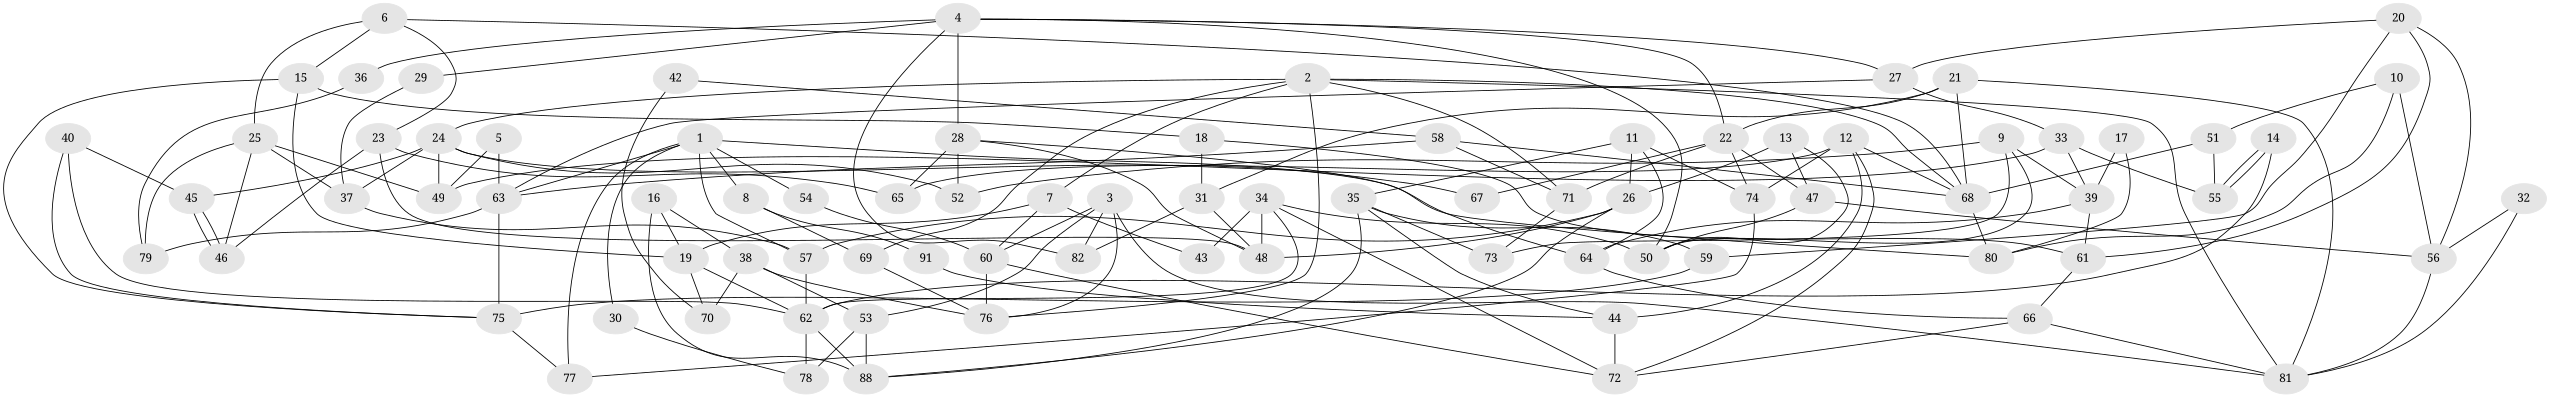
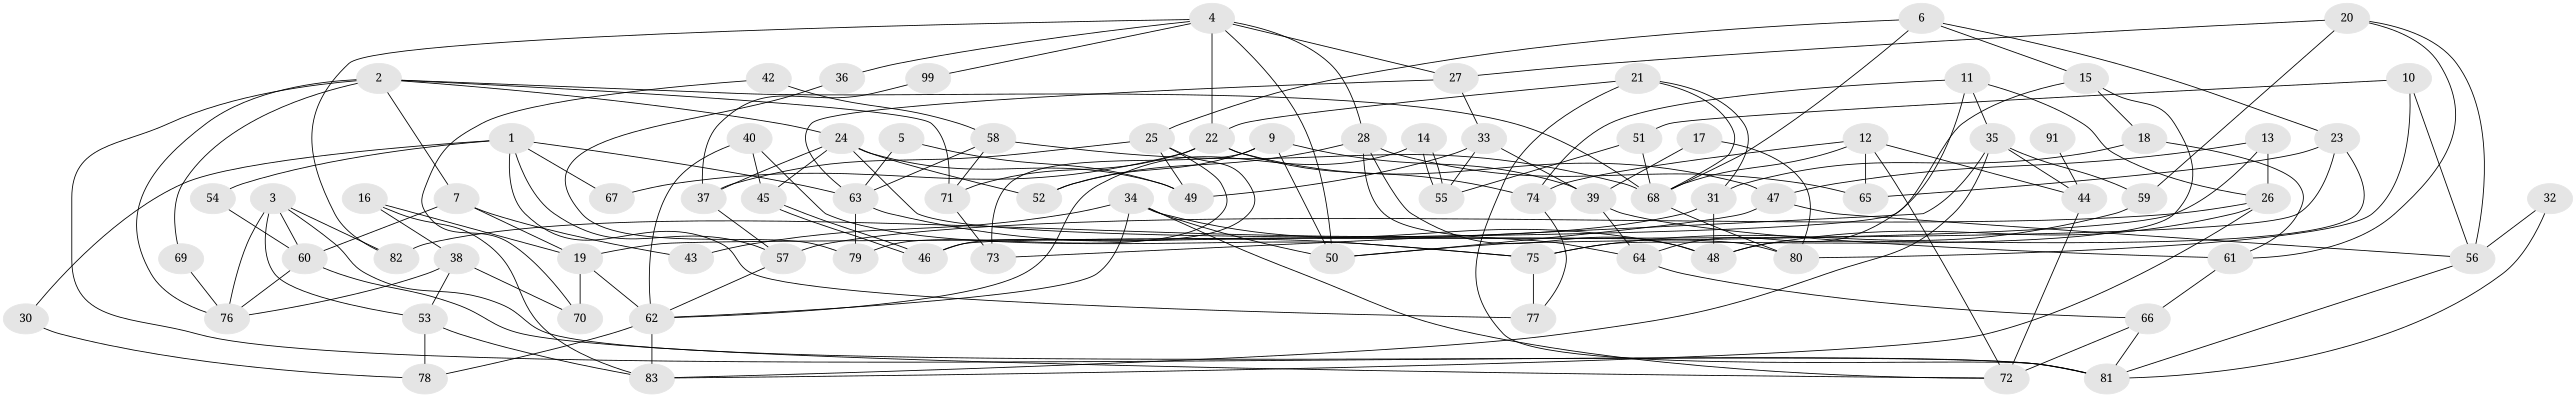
(421, 78) -> (928, 78)
(746, 199) -> none
(866, 379) -> (652, 379)
